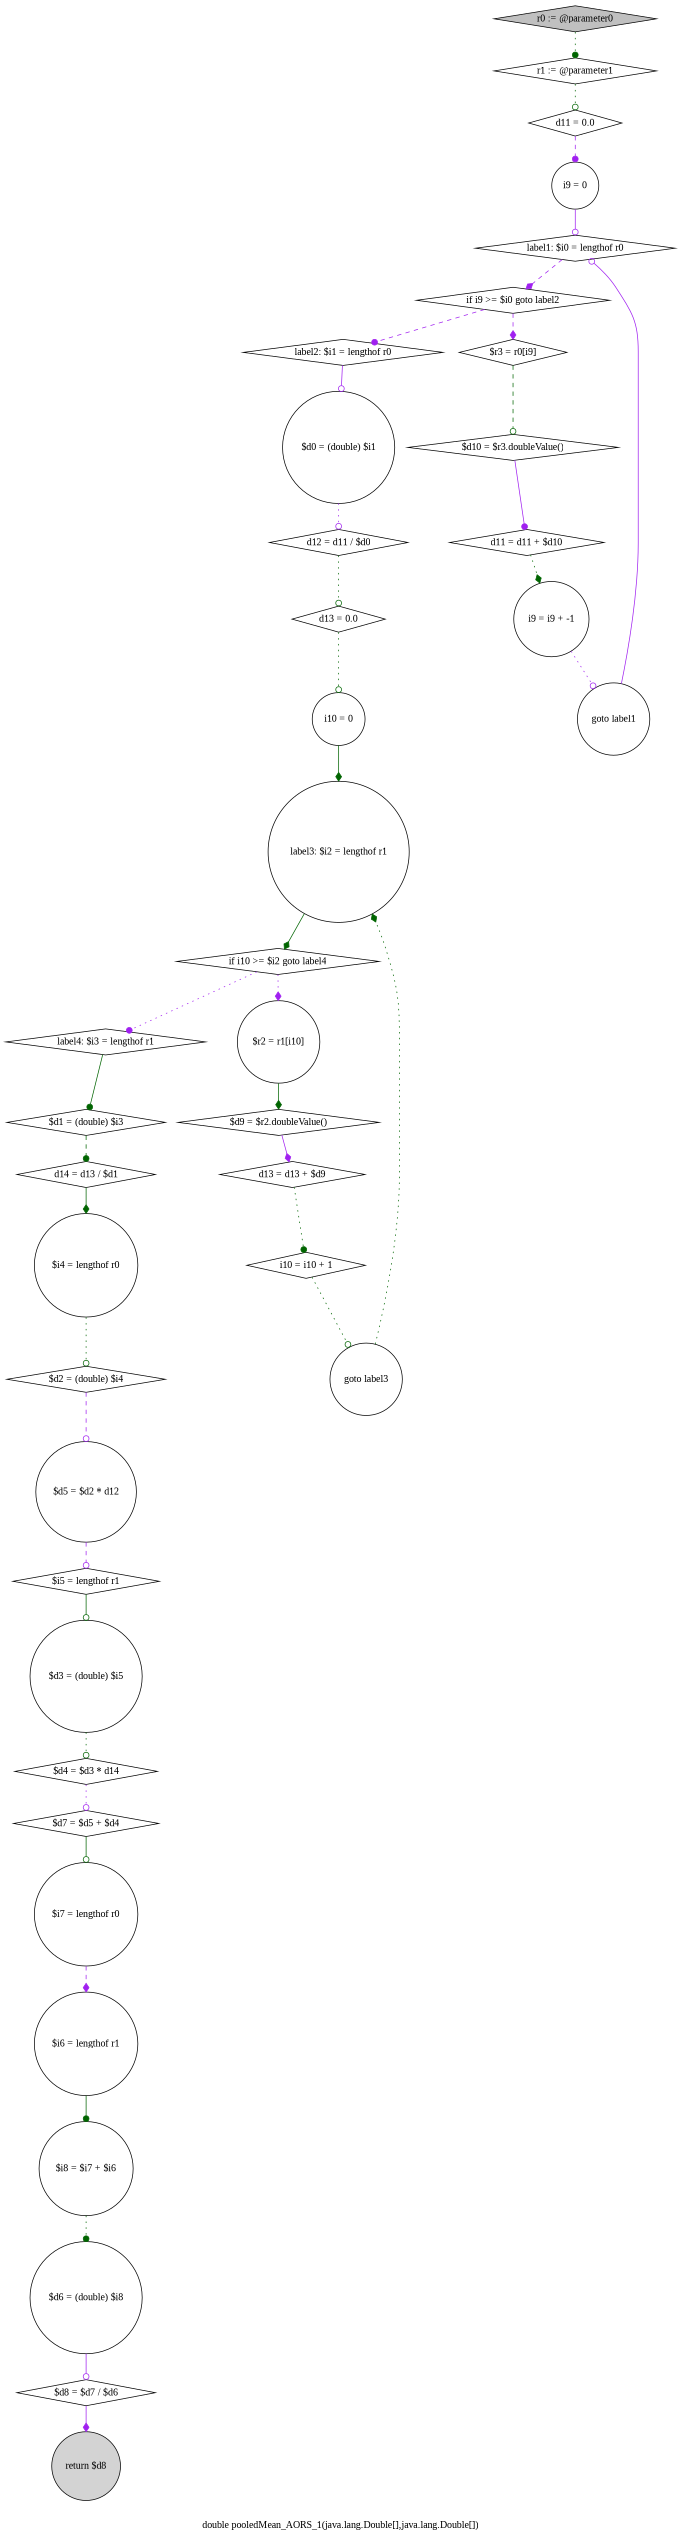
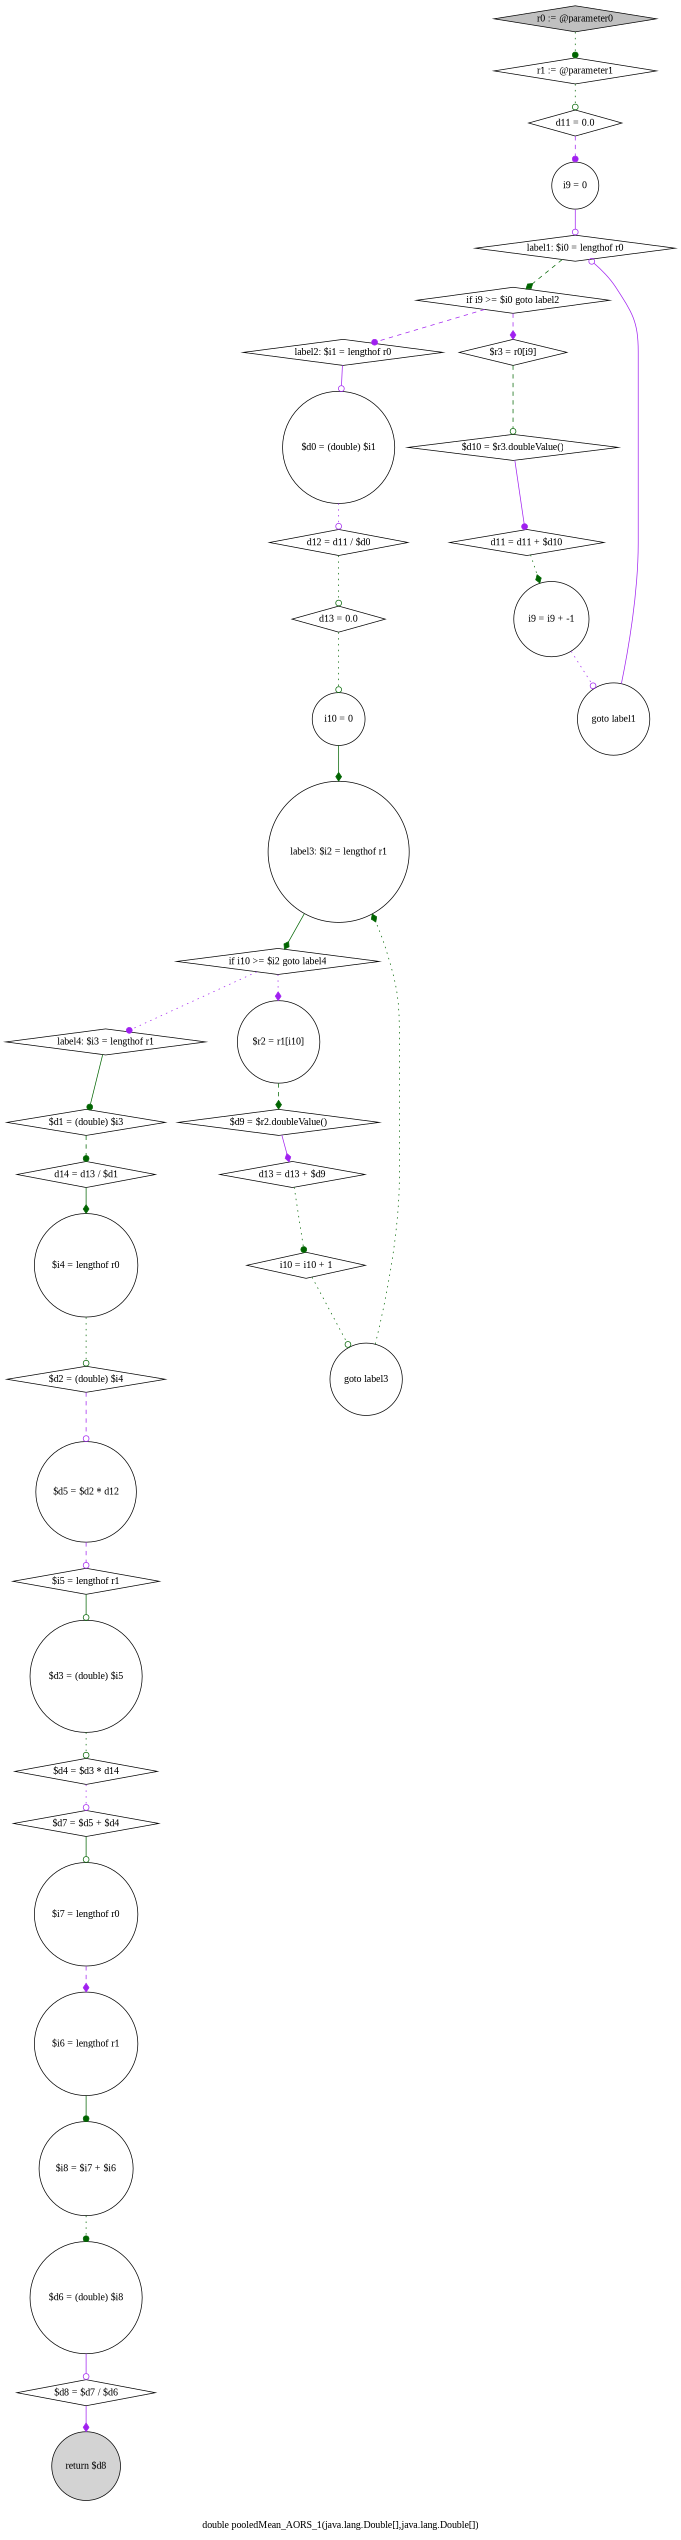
(547, 271) -> (547, 271)
(279, 1092) -> (279, 1092)
